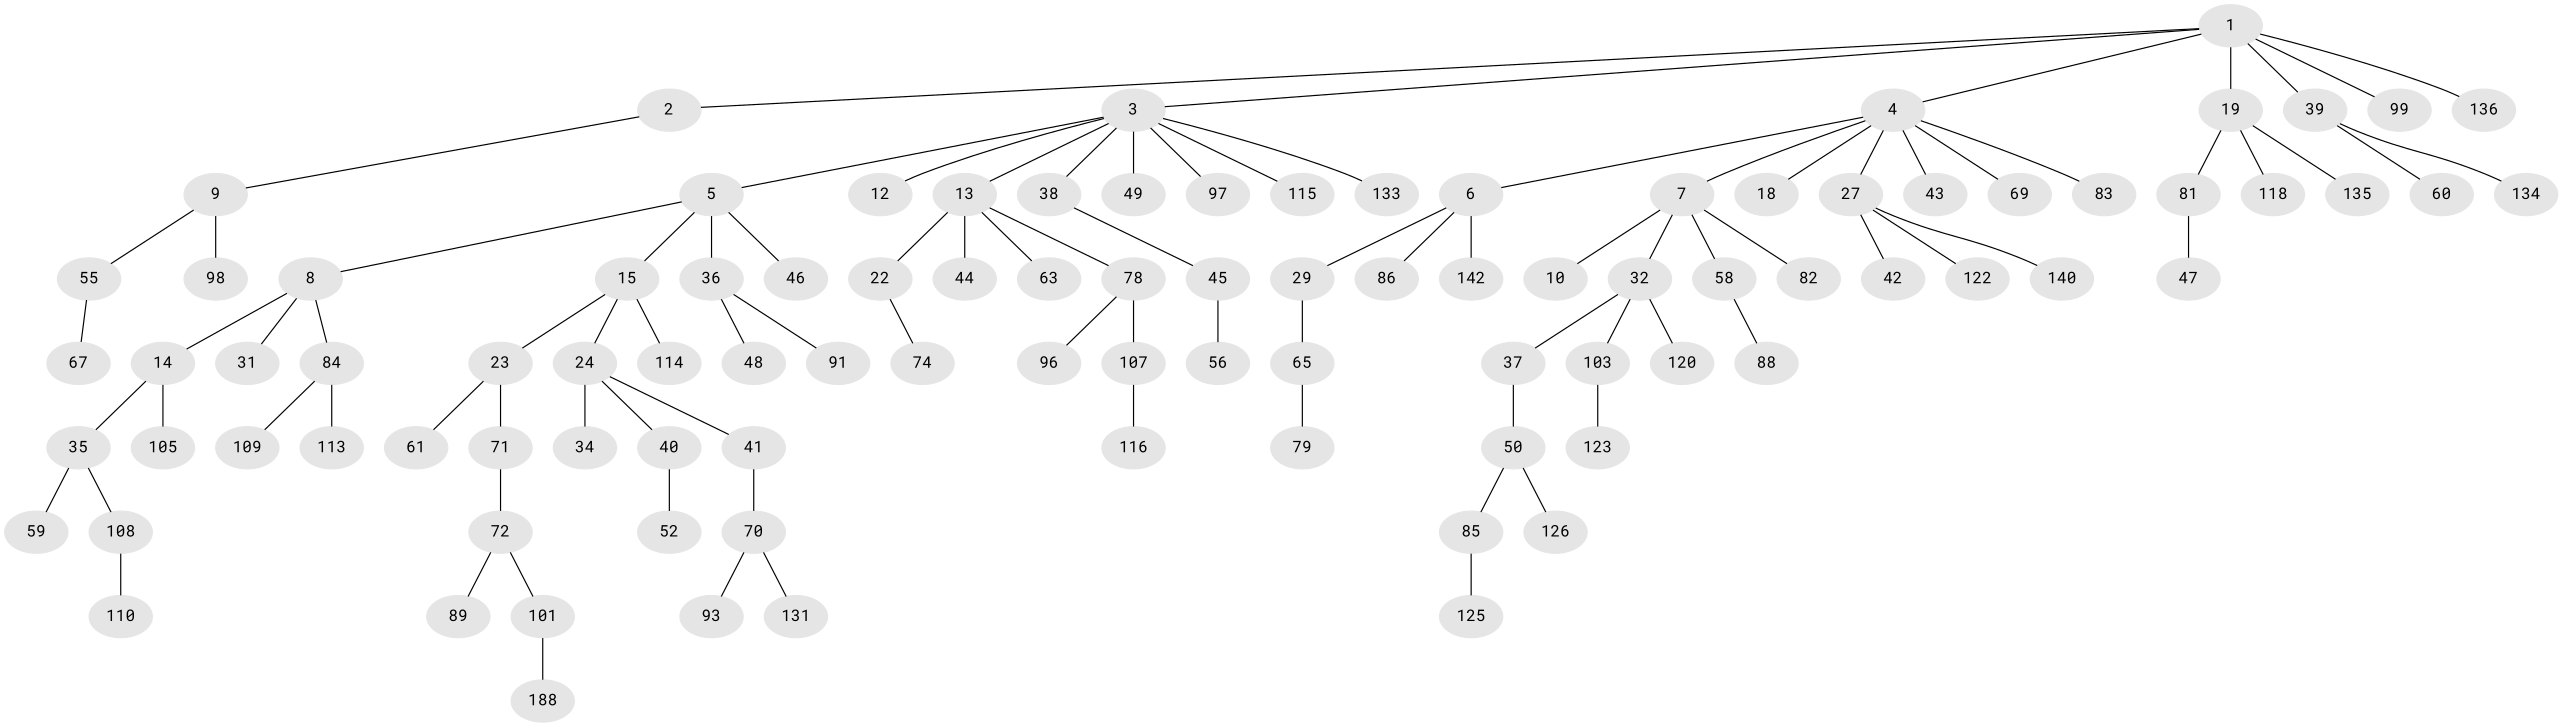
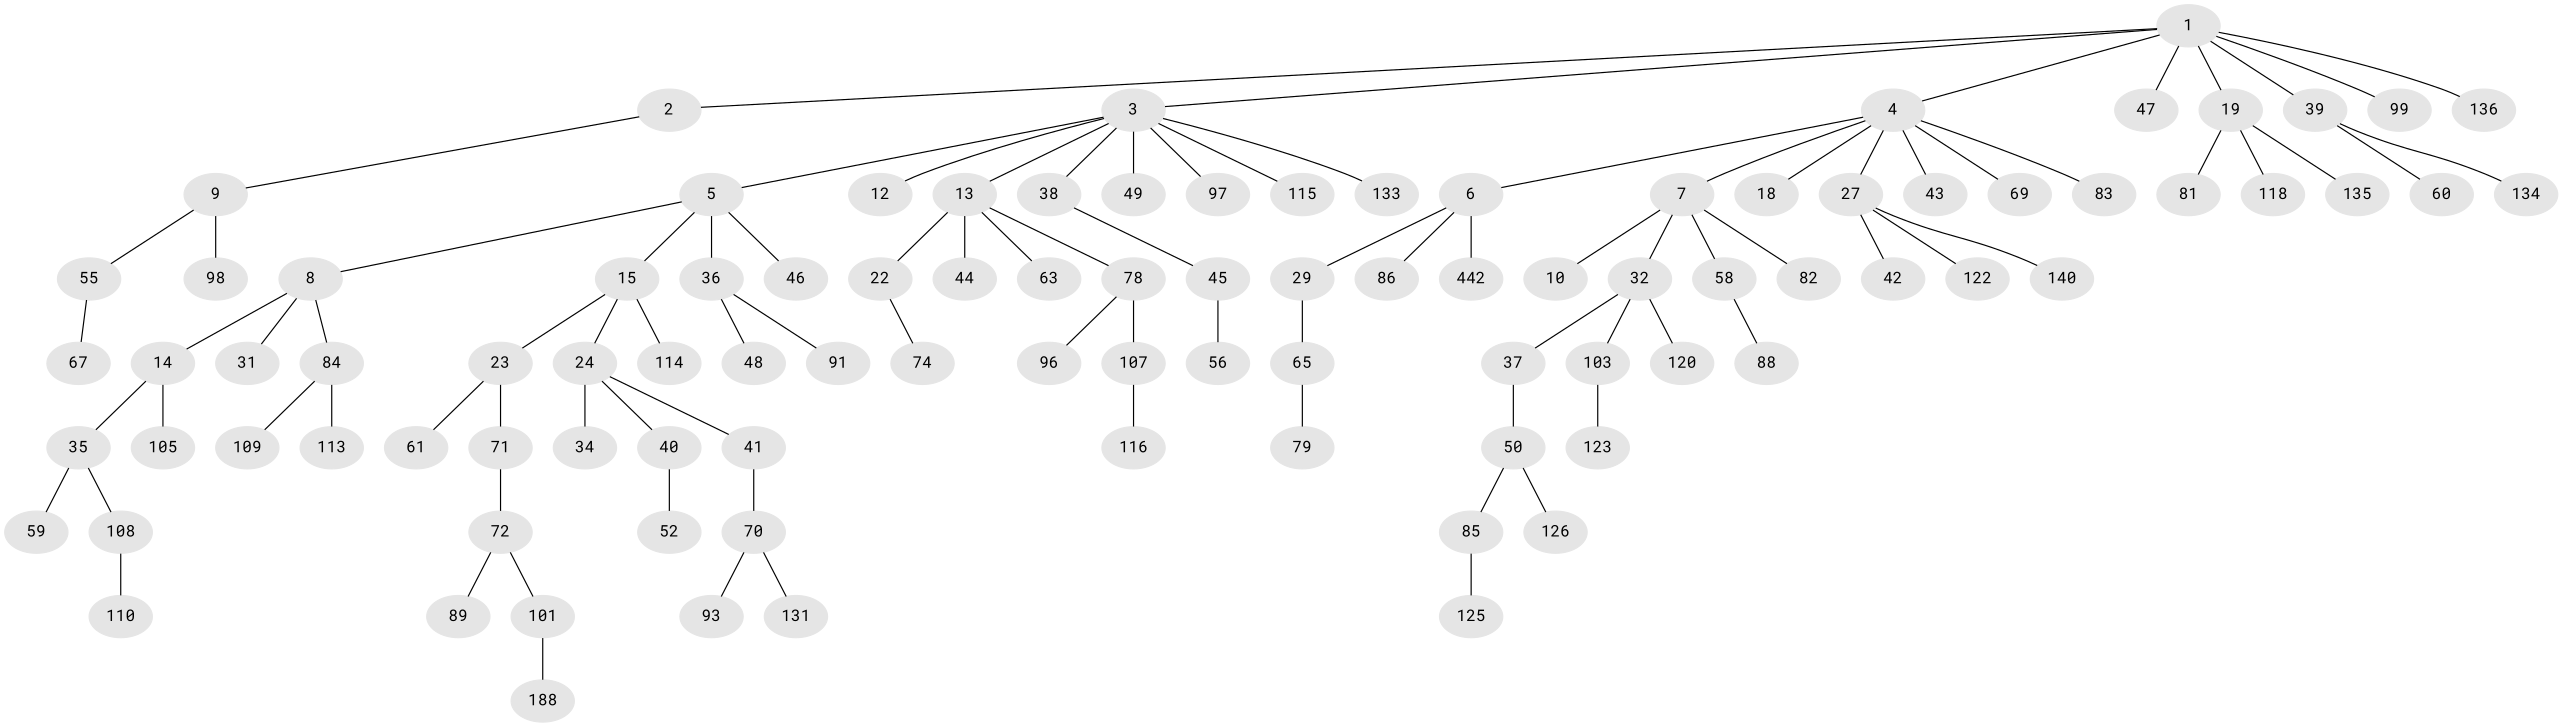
(2189, 237) -> (2167, 68)
(1471, 279) -> (1471, 279)
